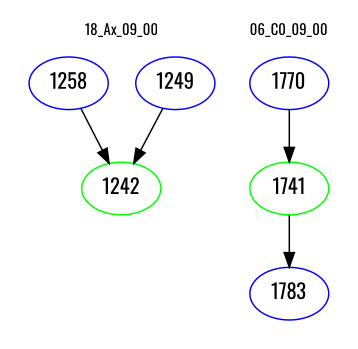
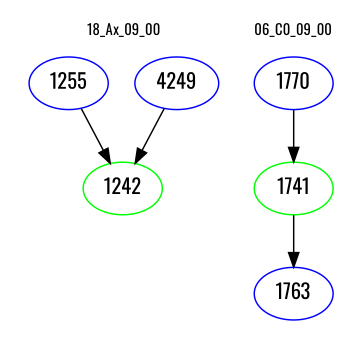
(69, 83) -> (69, 83)
(175, 83) -> (177, 83)
(289, 294) -> (294, 294)
